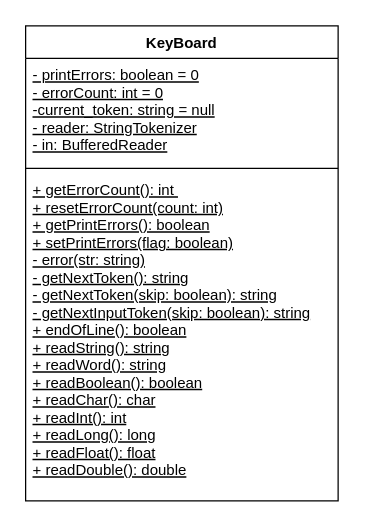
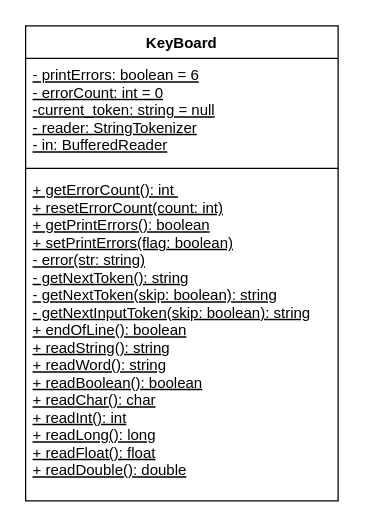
(128, 75) -> (128, 75)
